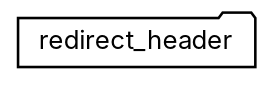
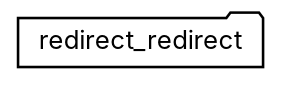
(137, 43) -> (141, 43)
